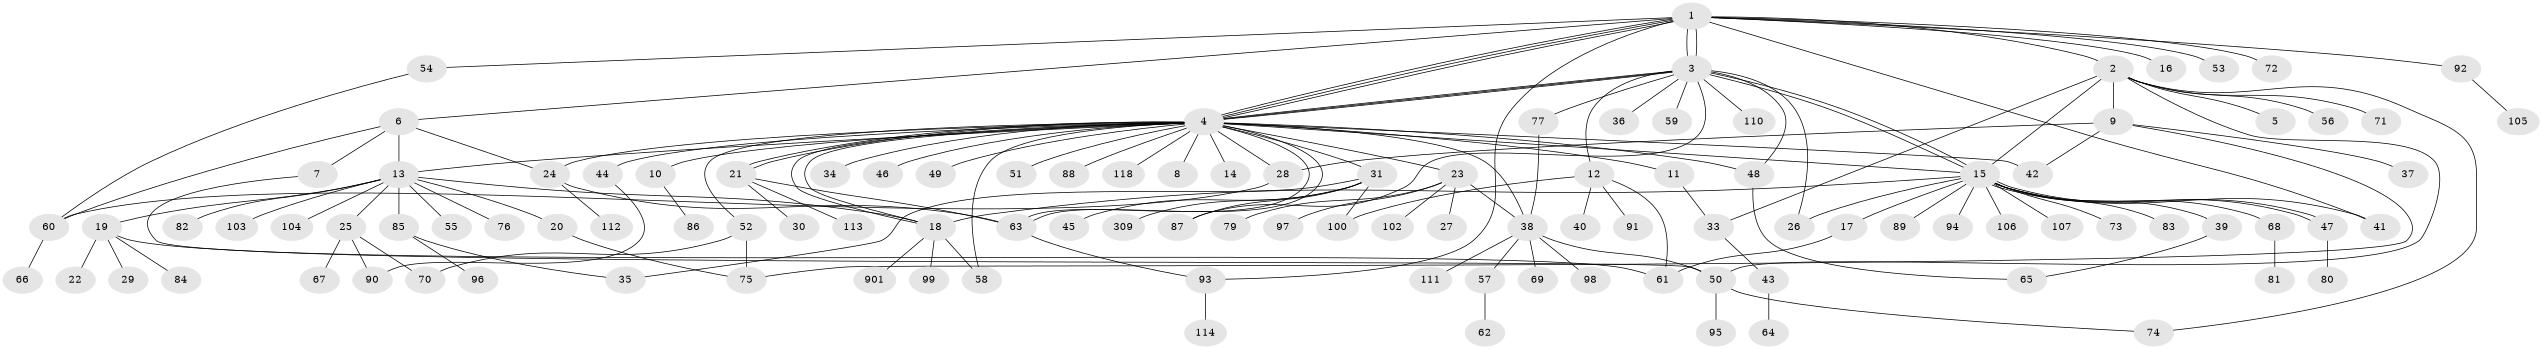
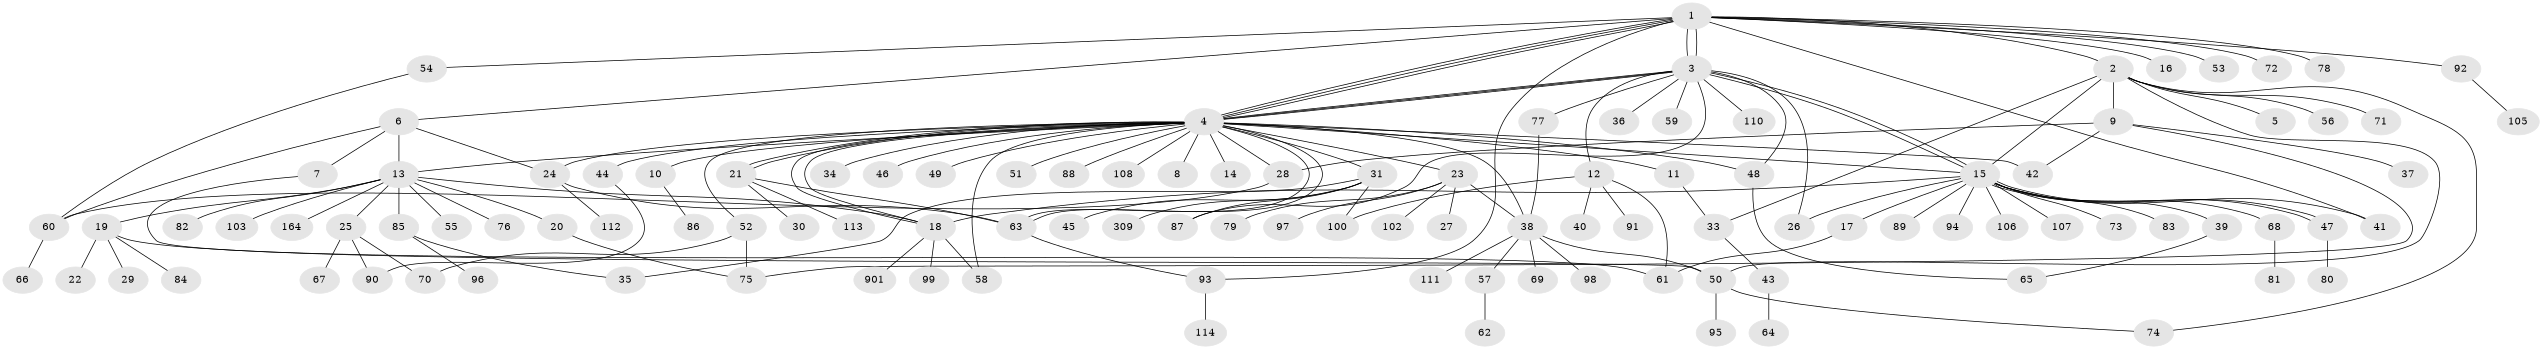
none -> (2325, 69)
(1123, 175) -> (1123, 175)
(292, 227) -> (292, 227)
